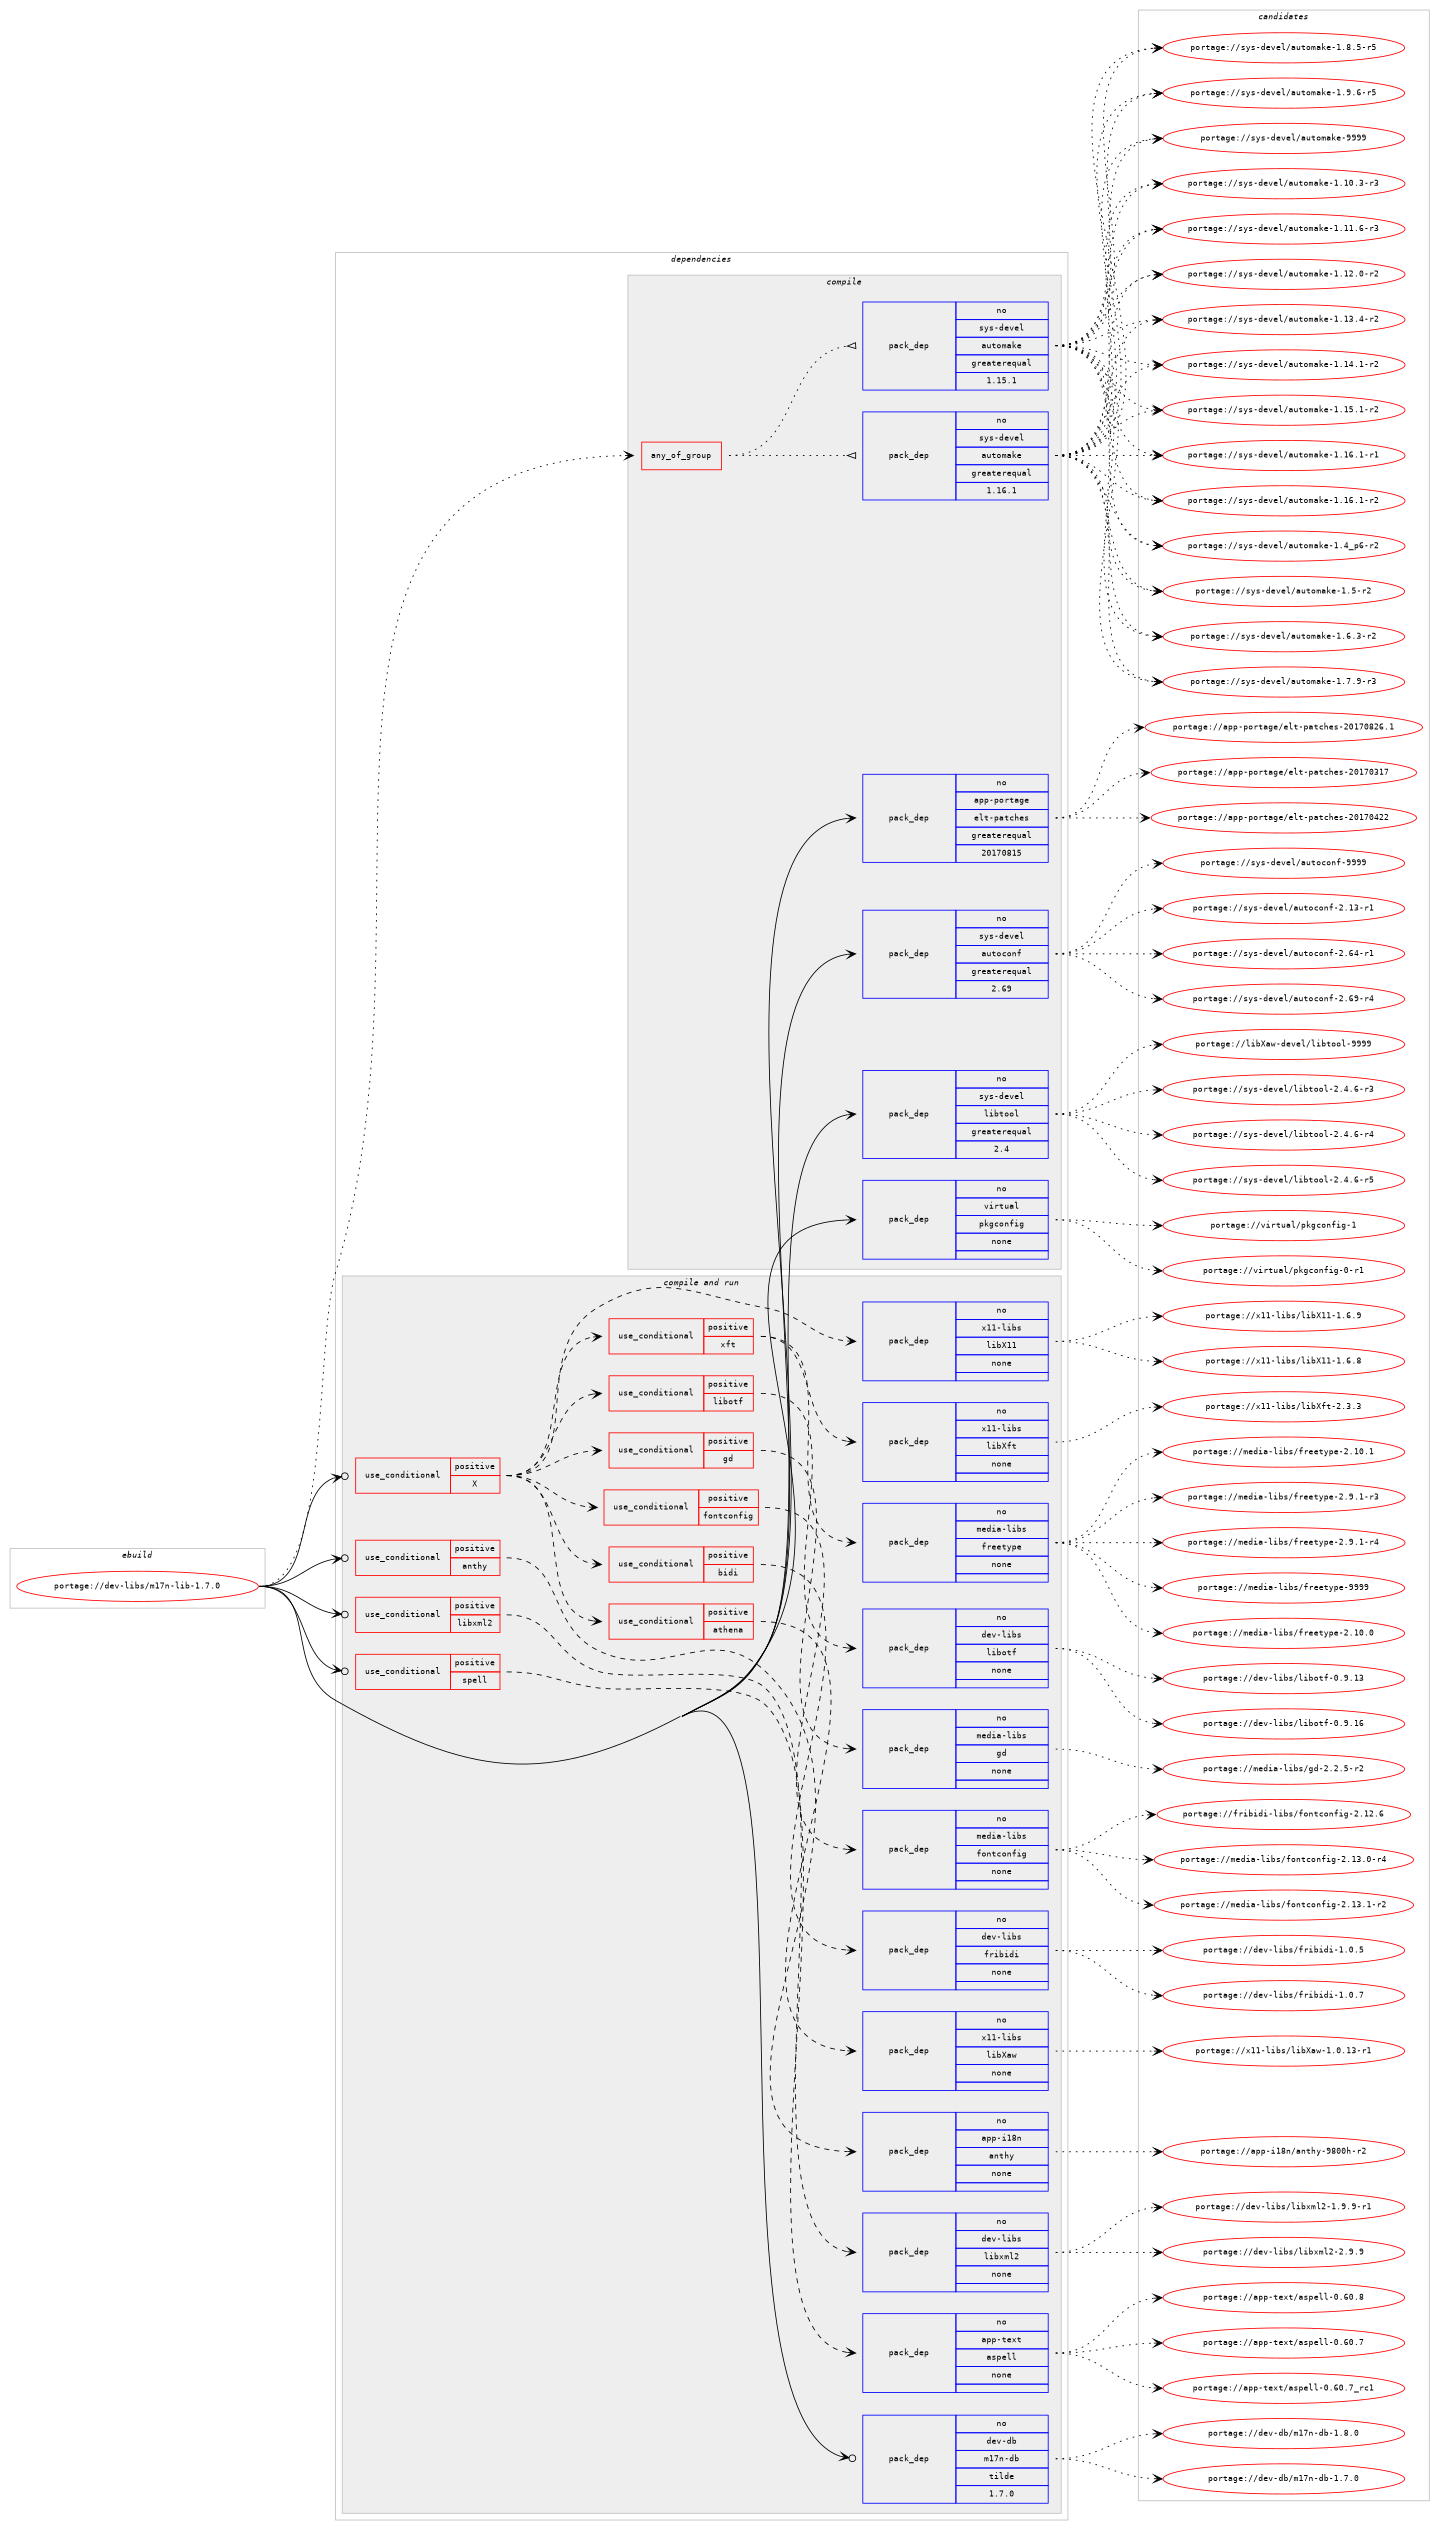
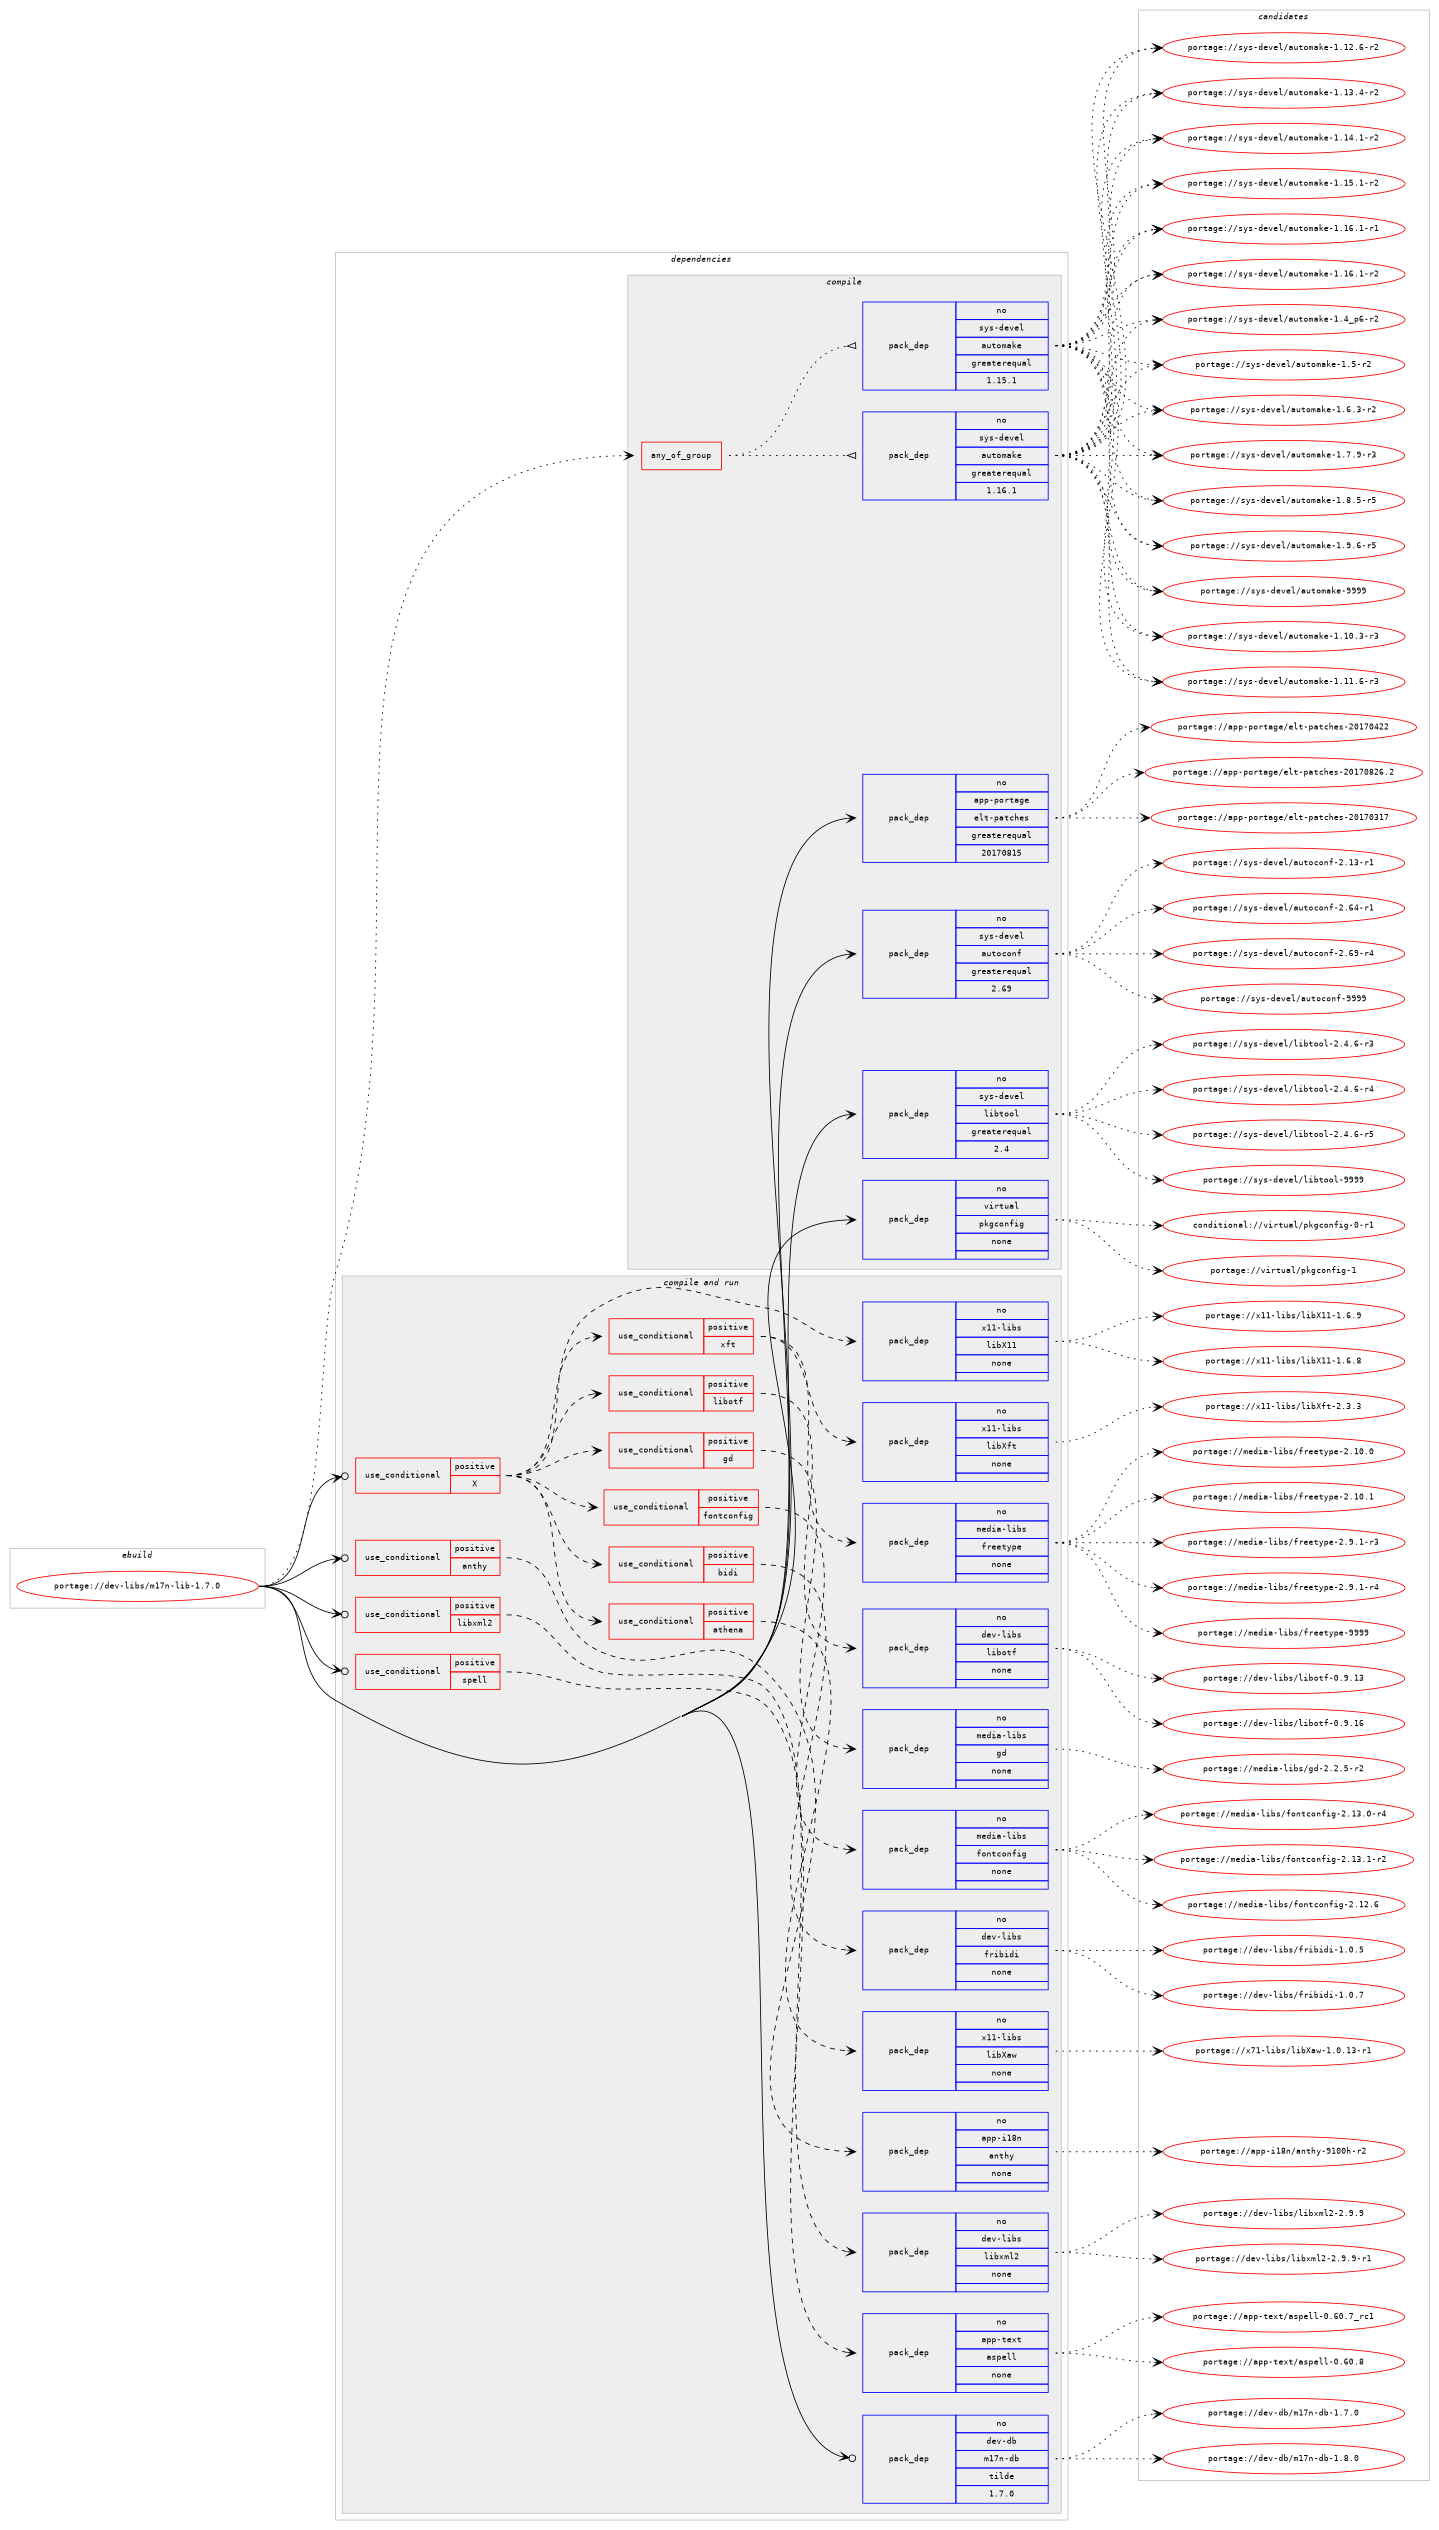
(1284, 274) -> (1284, 48)
(1284, 727) -> (1284, 773)
(1284, 1044) -> (1284, 1180)
(1284, 1271) -> (1284, 1226)
(1284, 1815) -> (1284, 1905)
(1284, 2051) -> (1284, 2051)
(1284, 2152) -> (1284, 2152)
(1284, 2207) -> (1284, 2259)
(1284, 2343) -> none
